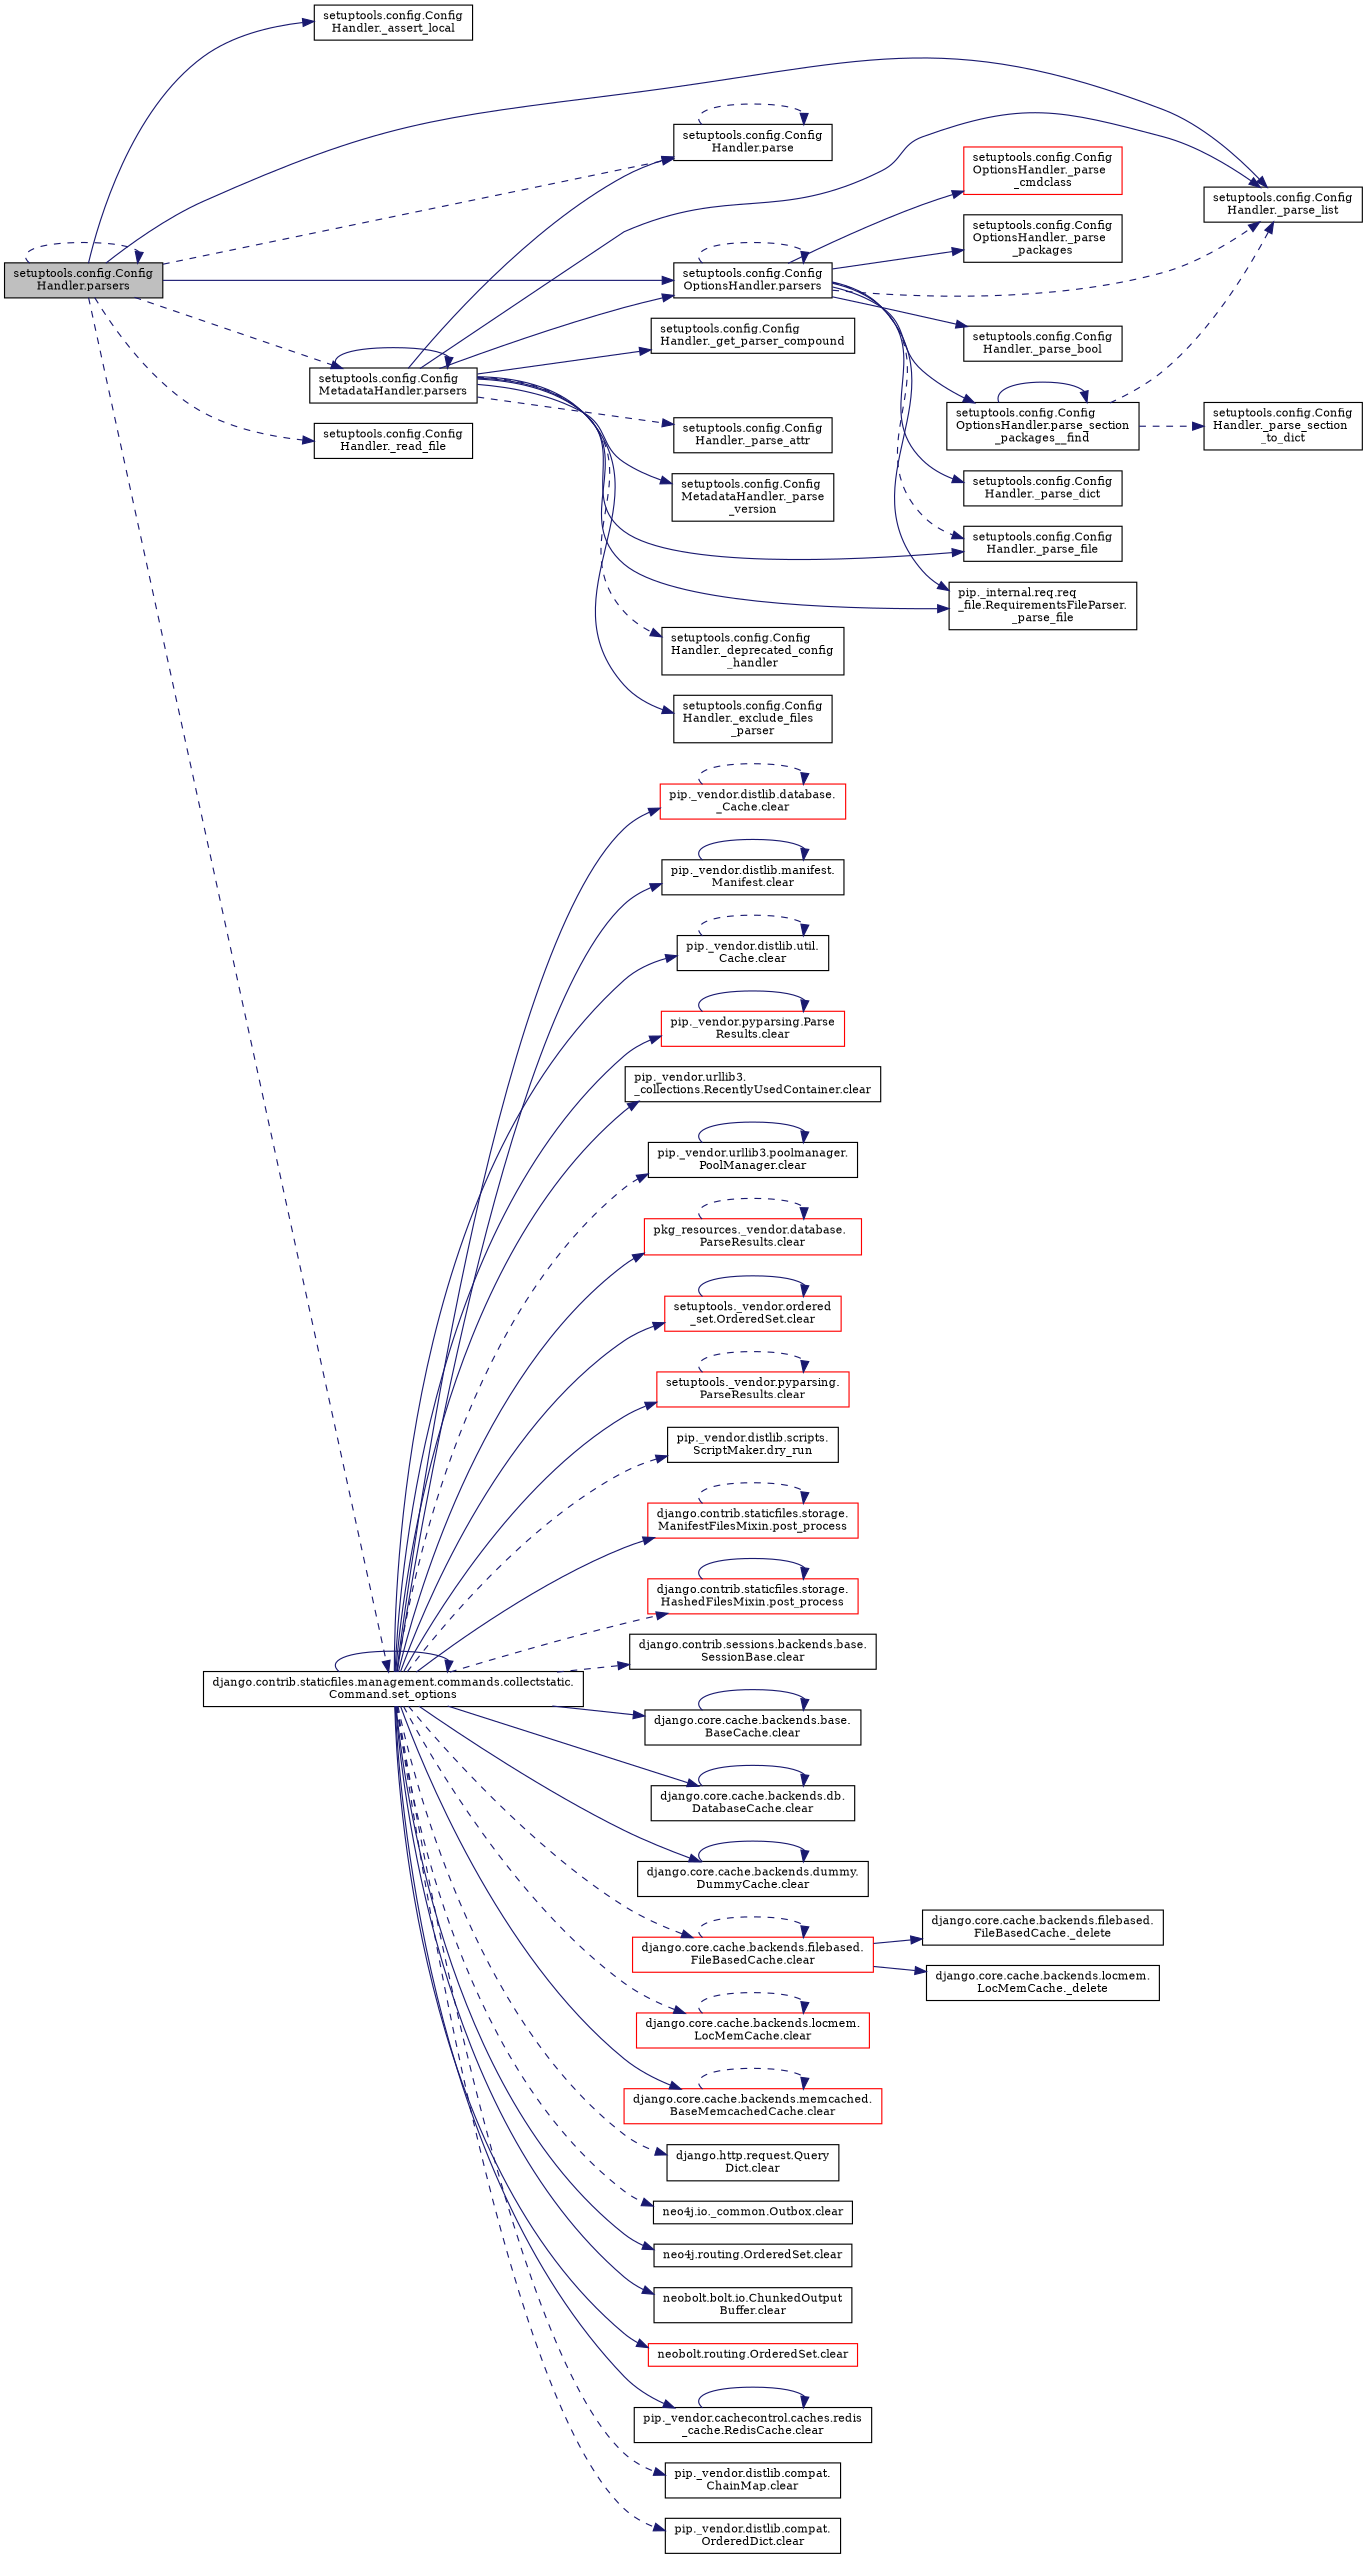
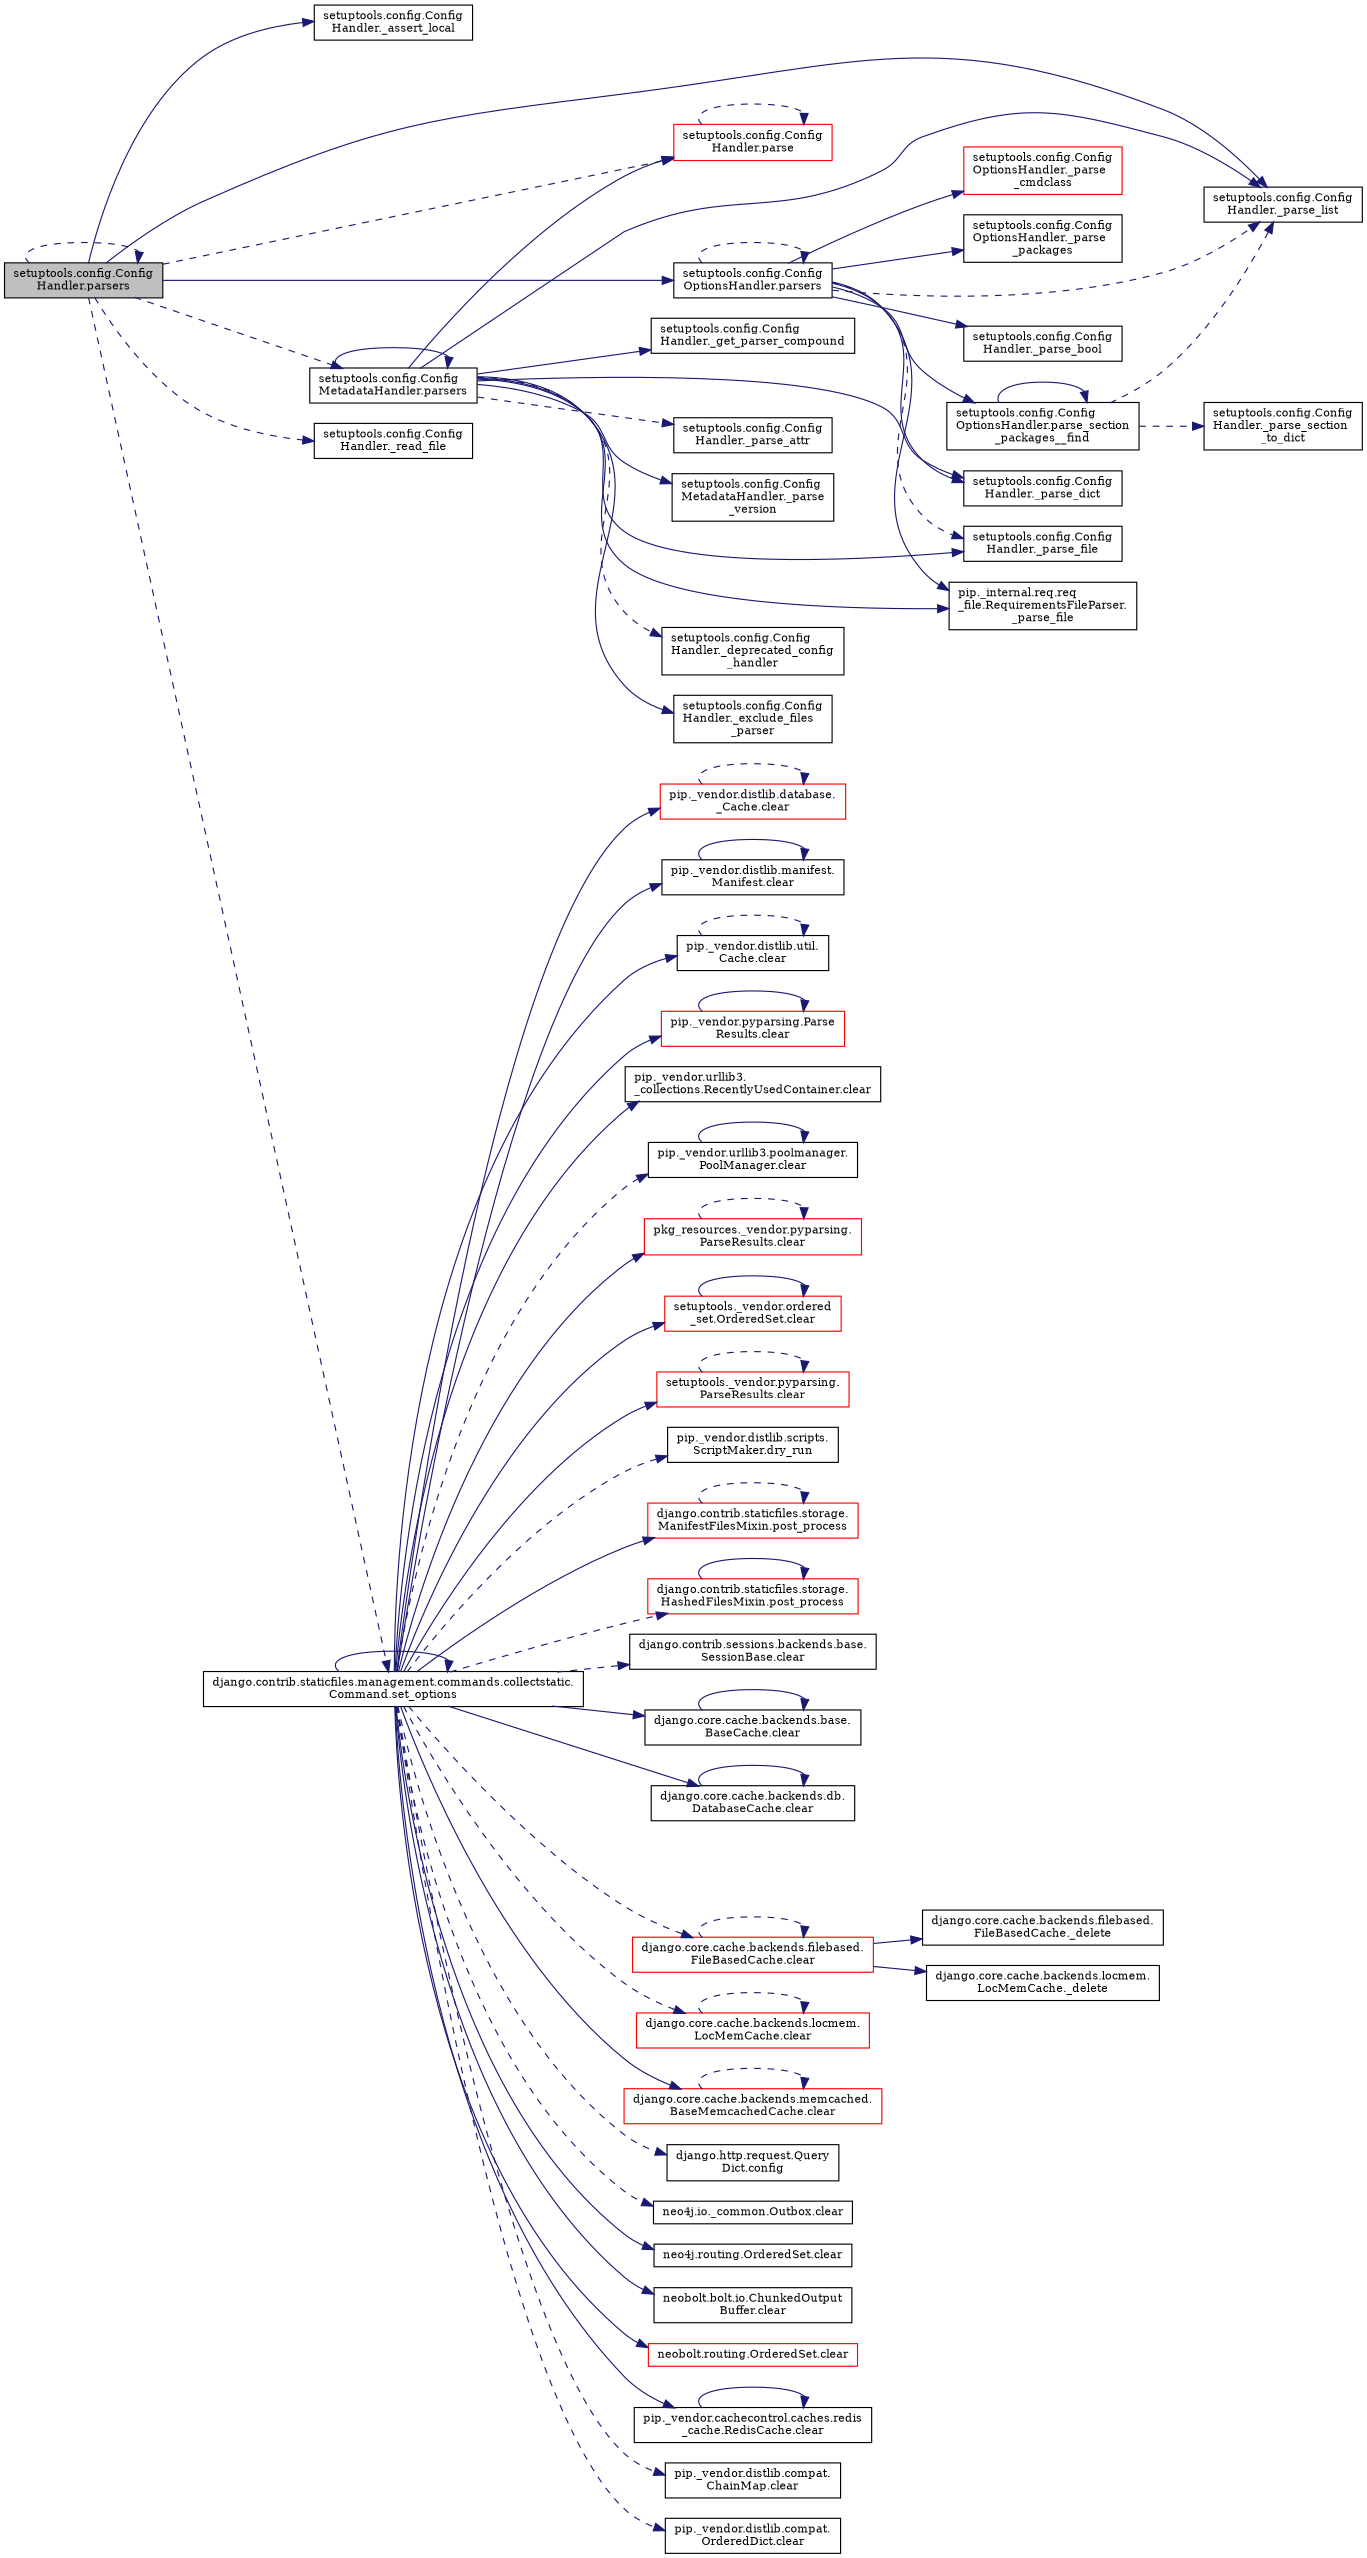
(753, 142) -> (753, 142)
(550, 330) -> (732, 380)
(753, 1237) -> (753, 1237)
(753, 1879) -> none
(753, 2163) -> (753, 2163)
